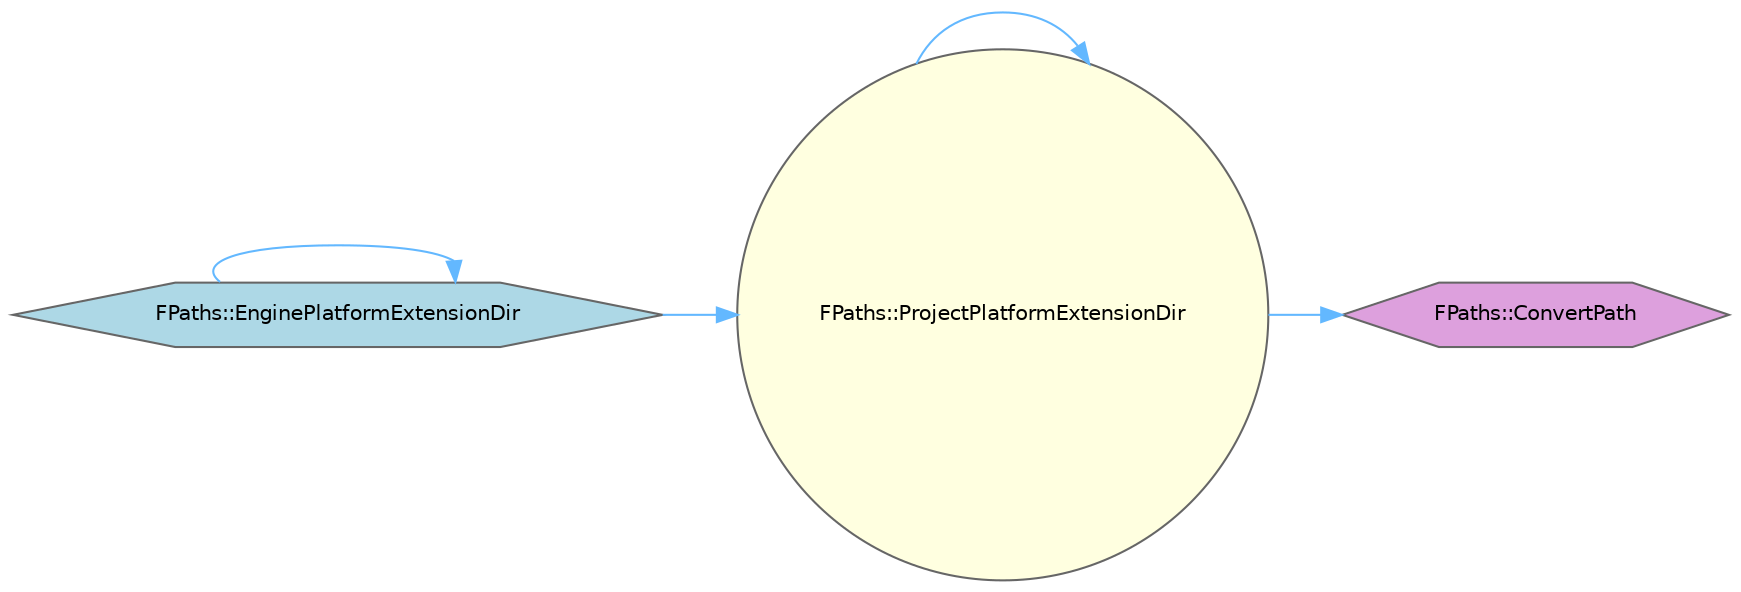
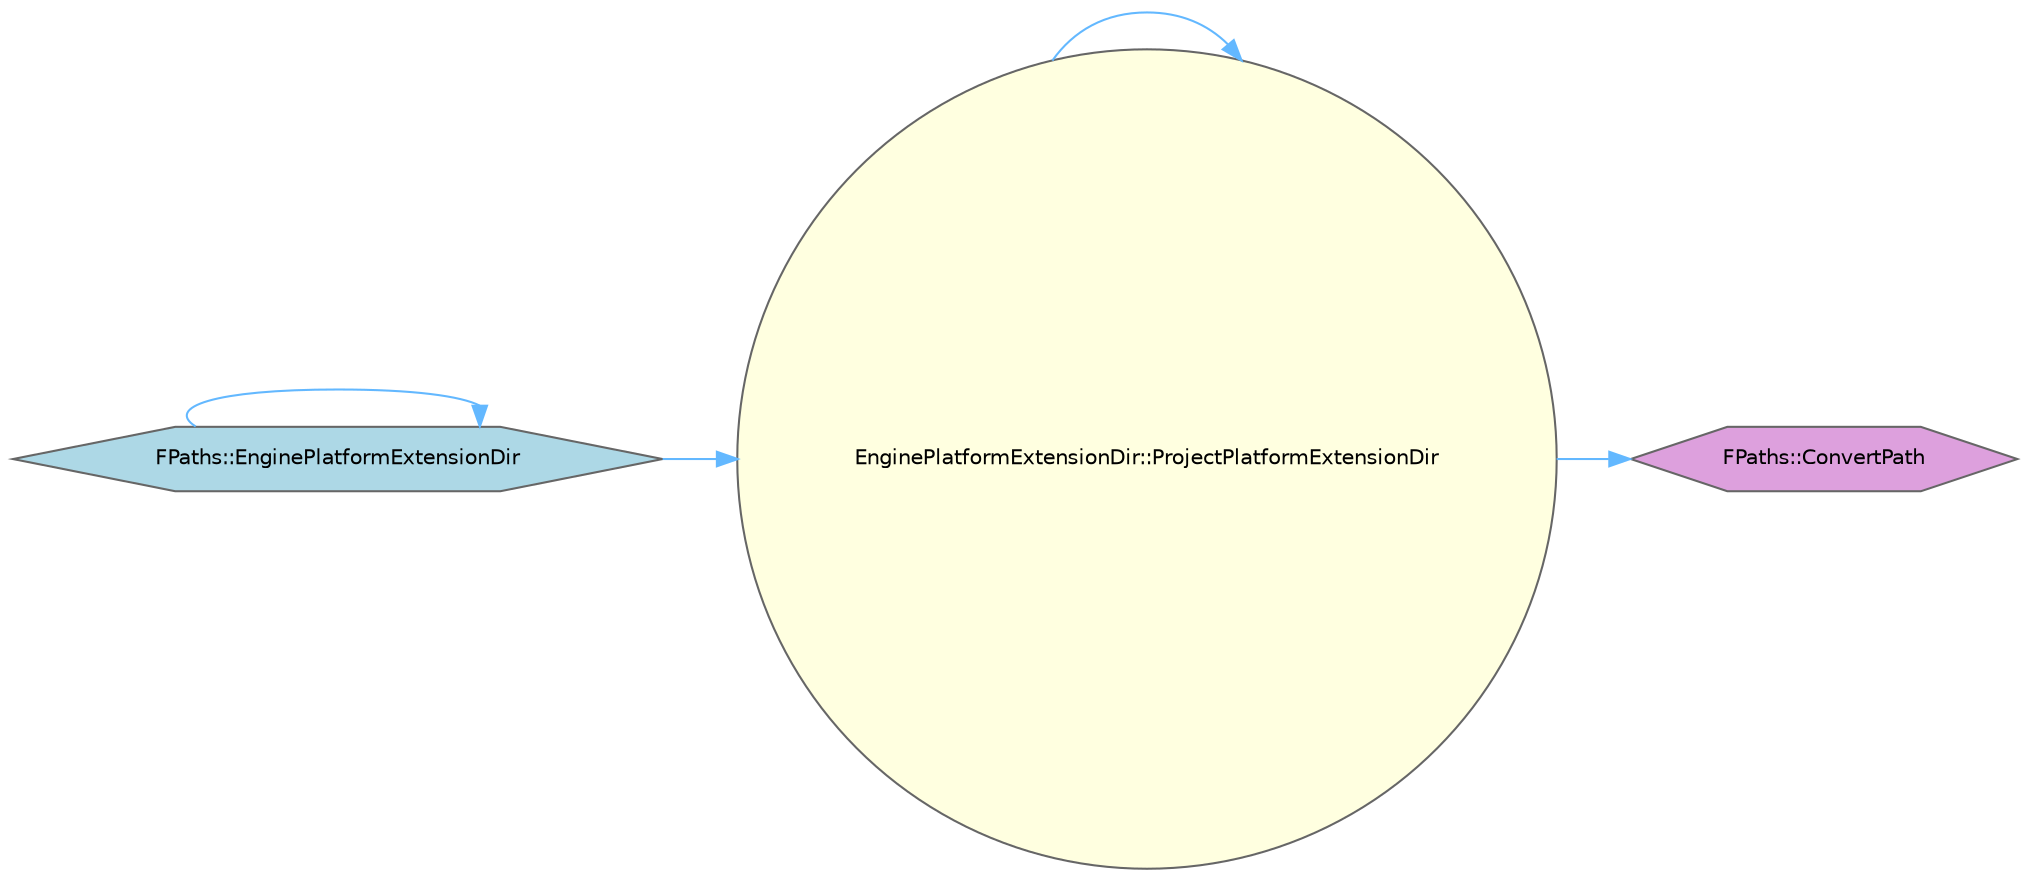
(1003, 315) -> (1147, 459)
